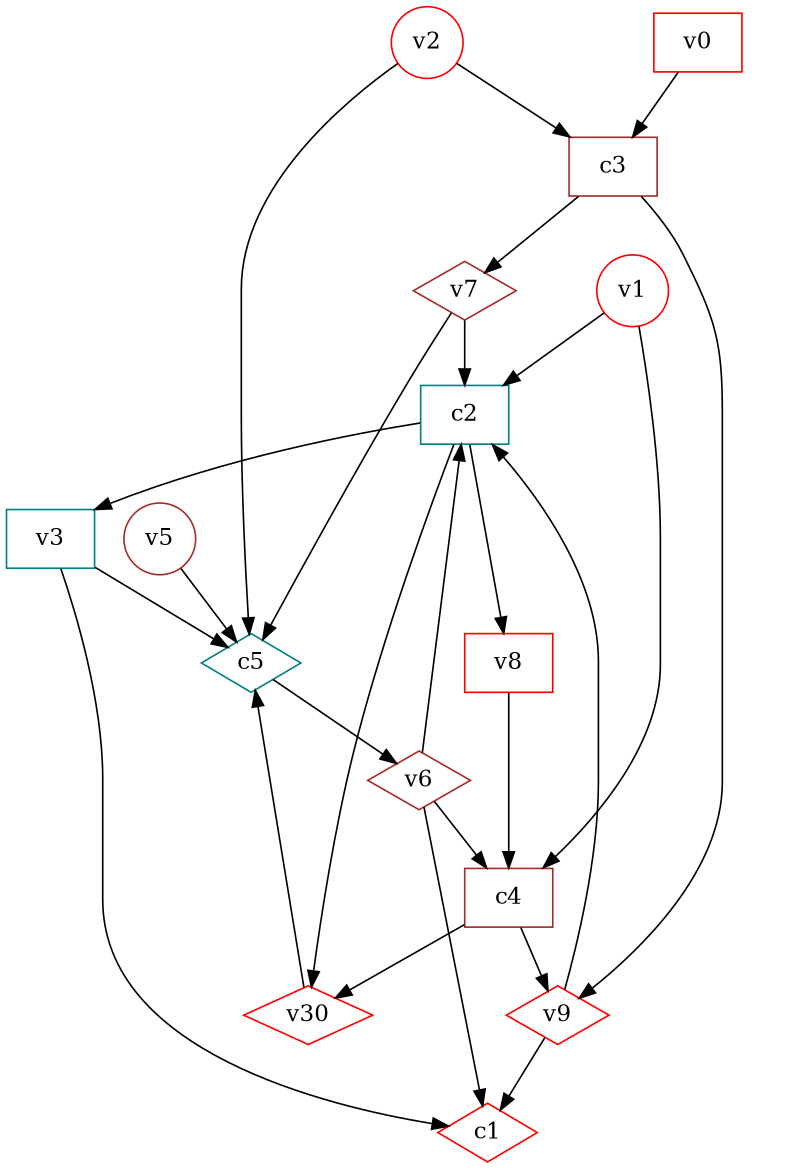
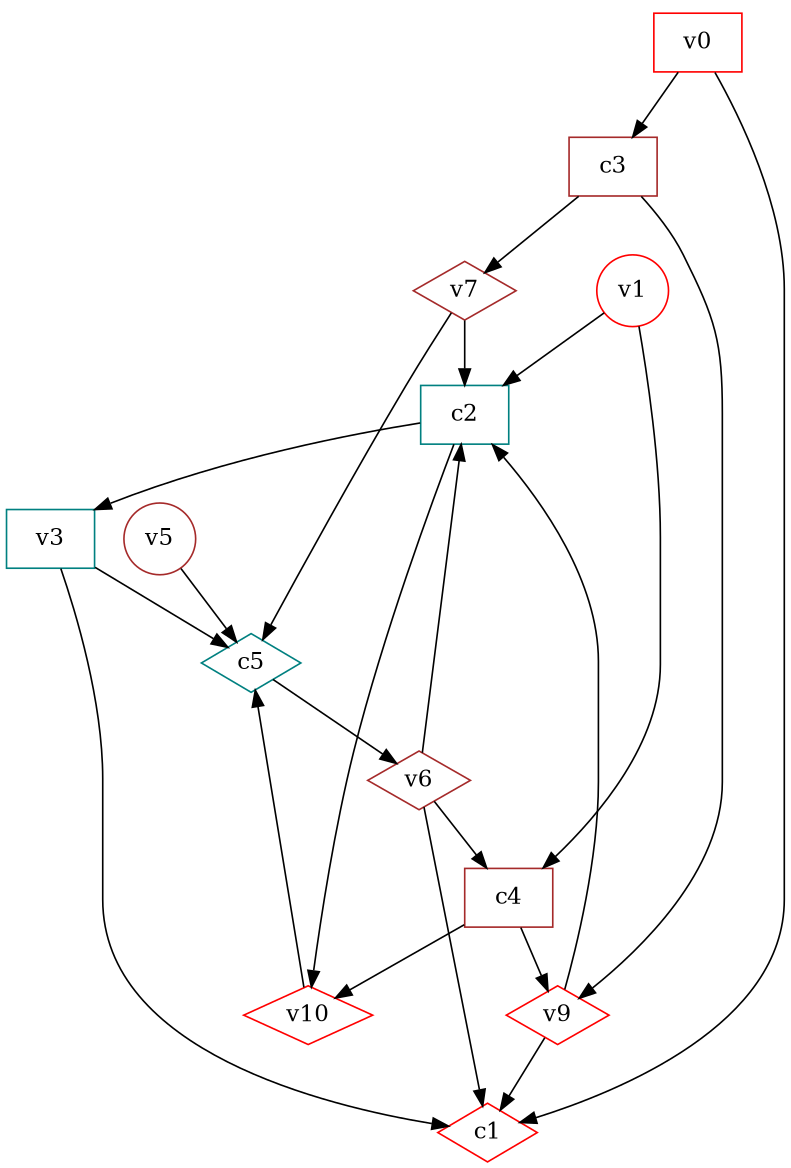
(427, 43) -> none
none -> (784, 656)
(509, 663) -> none
(308, 1015) -> (308, 1015)
